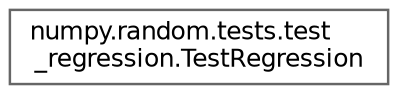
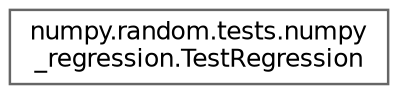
(199, 47) -> (199, 47)
